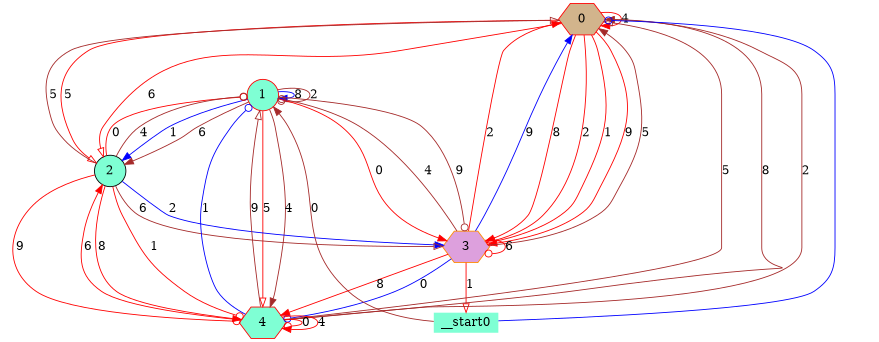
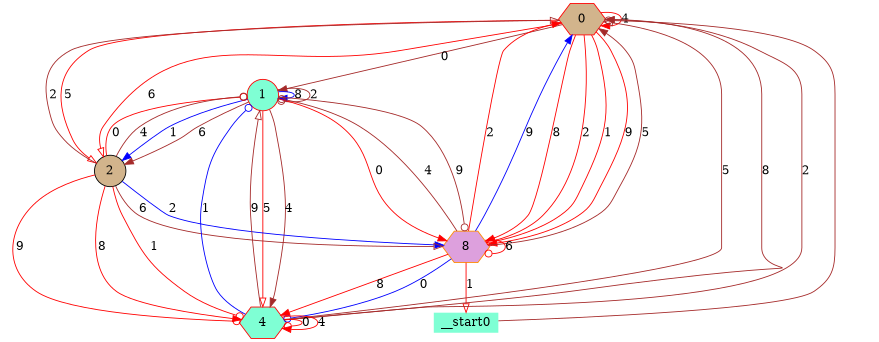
(54, 95) -> (54, 95)
(110, 171) -> (110, 171)
(835, 227) -> (835, 227)
(466, 247) -> (466, 247)
(322, 256) -> (425, 57)
(117, 298) -> none
